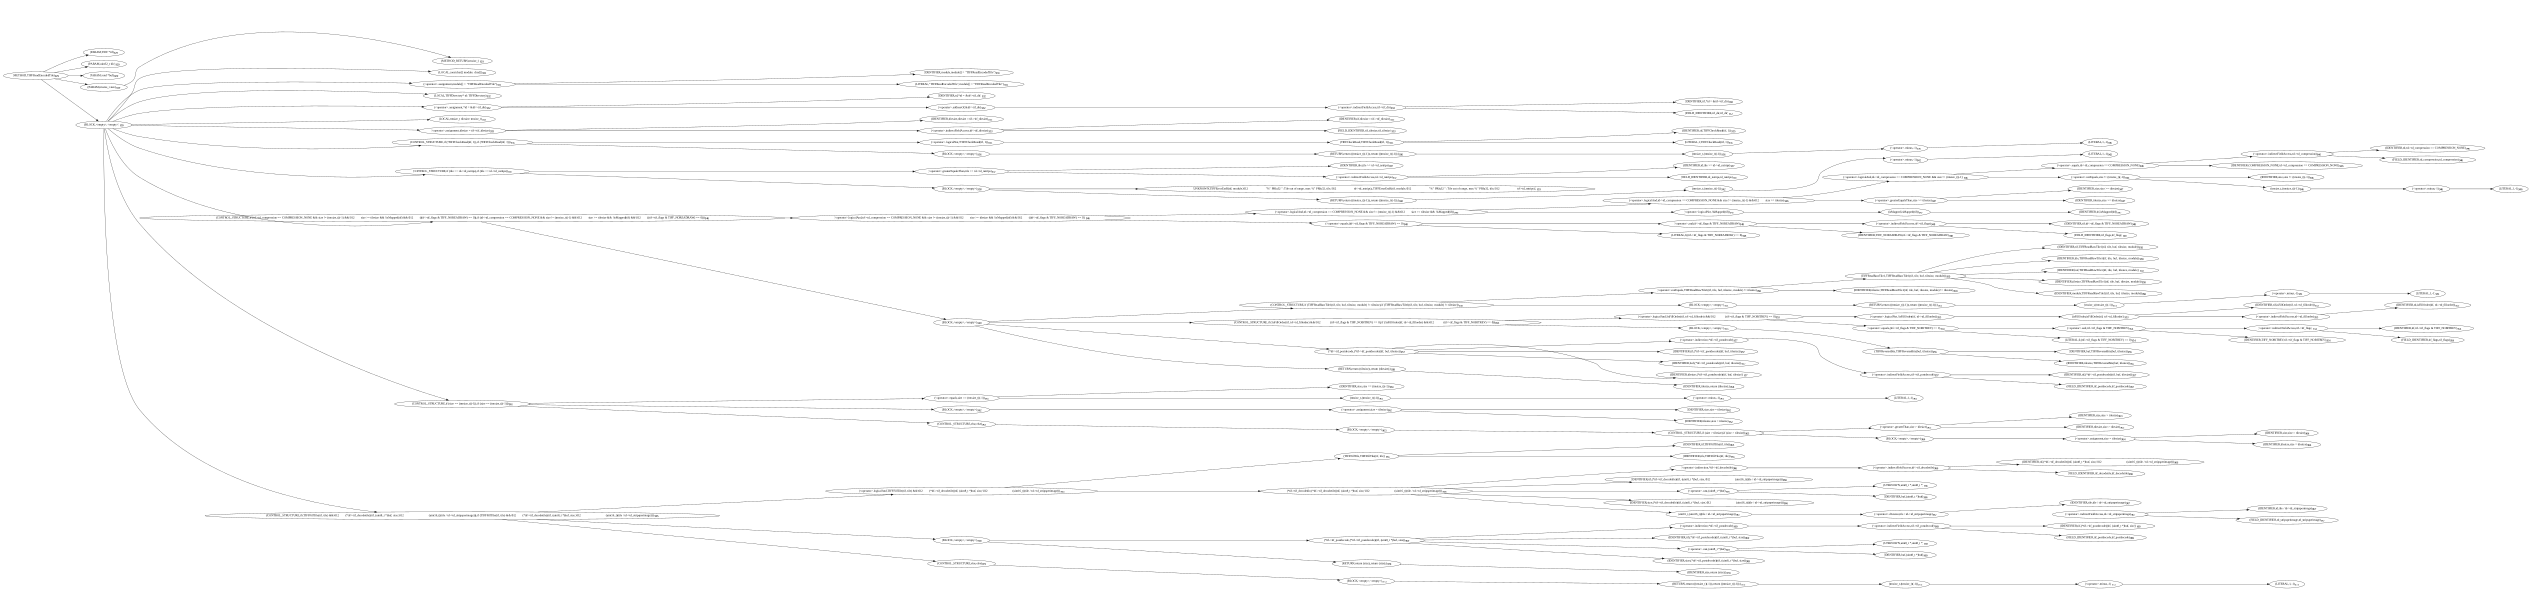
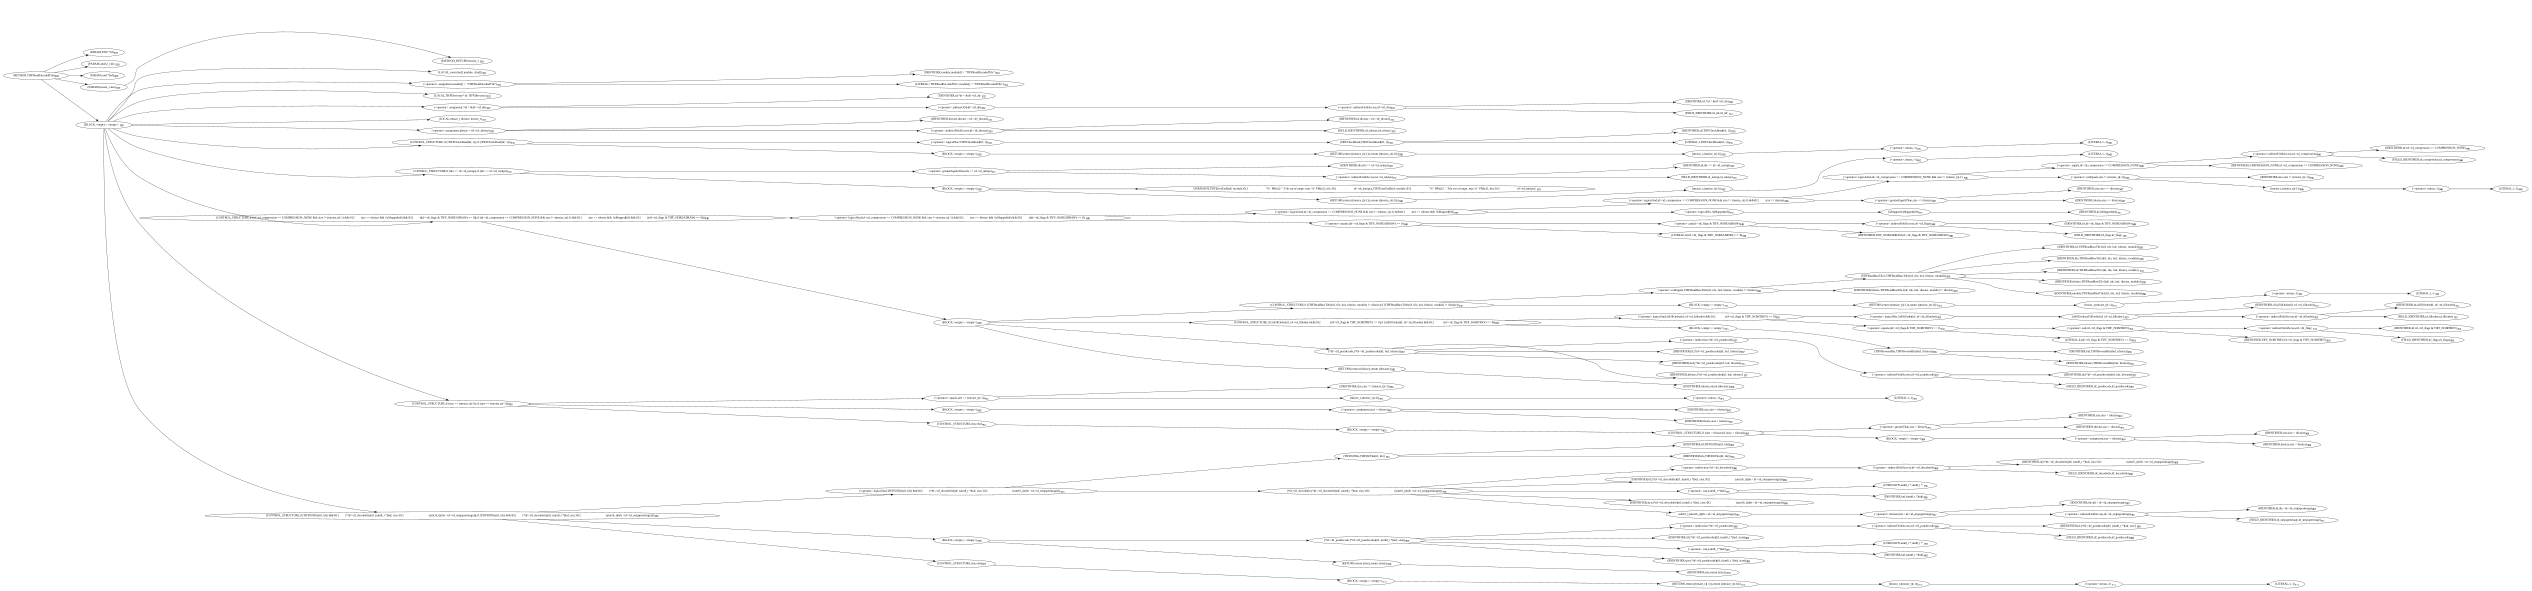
none -> (2428, 317)
none -> (1999, 514)
